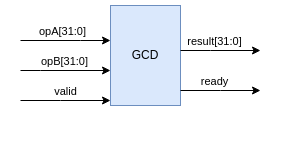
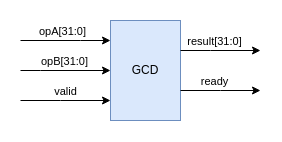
(146, 56) -> (146, 71)
